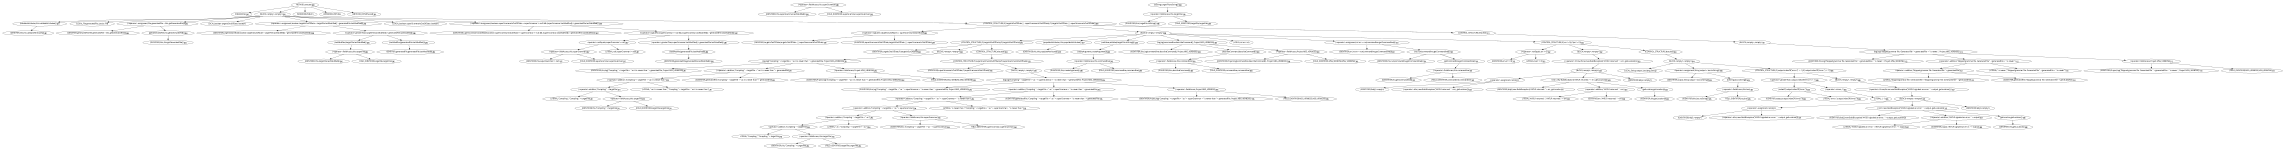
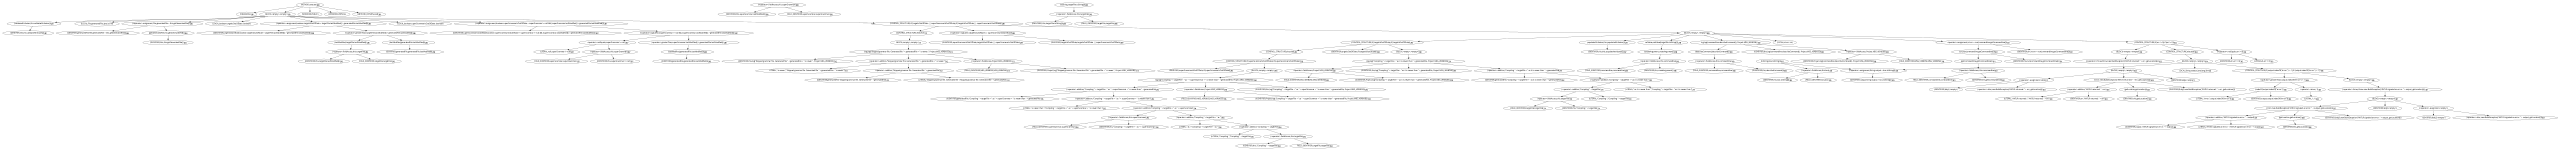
(1718, 75) -> (1817, 66)
